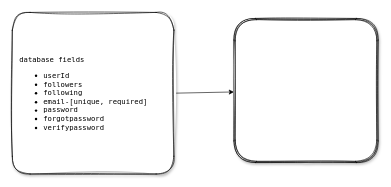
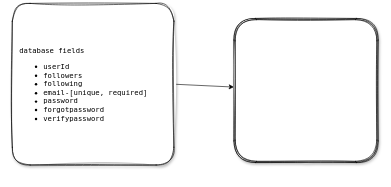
(93, 93) -> (93, 84)
